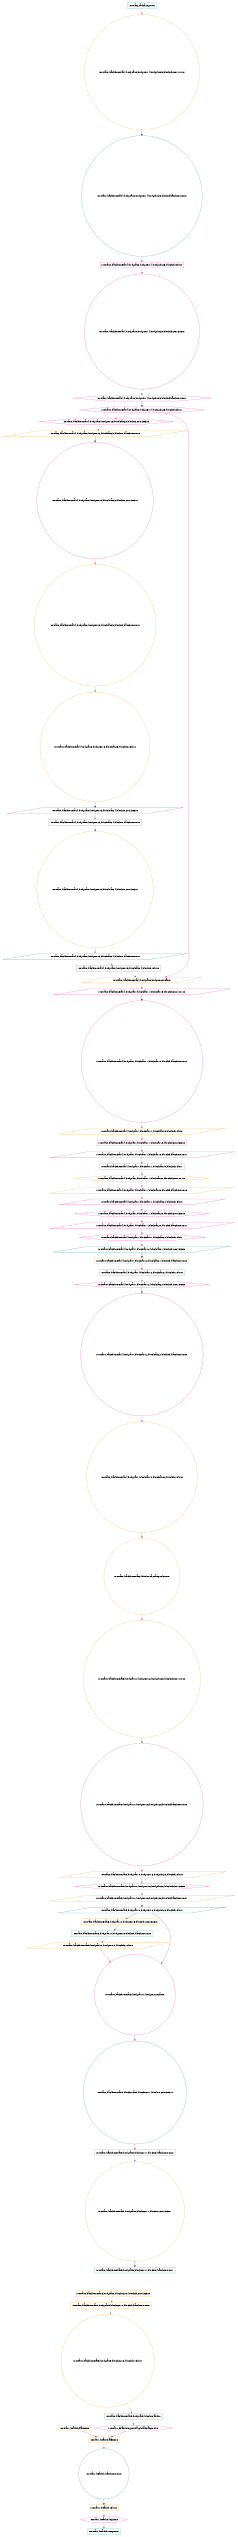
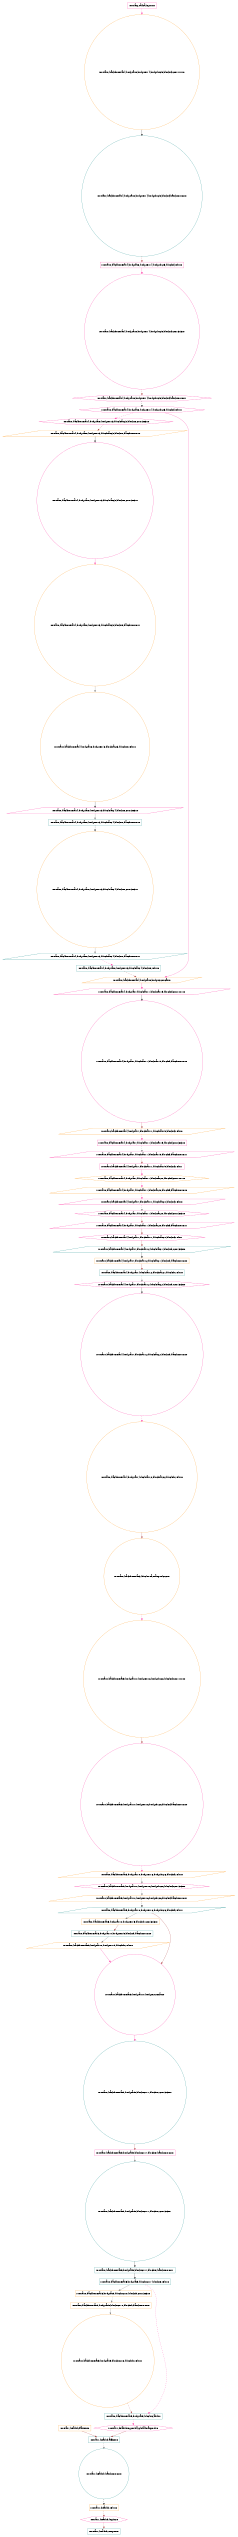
(142, 6) -> (142, 6)
(135, 2092) -> (135, 2092)
(135, 2211) -> (135, 2211)
none -> (135, 2282)
(104, 2440) -> (104, 2440)
